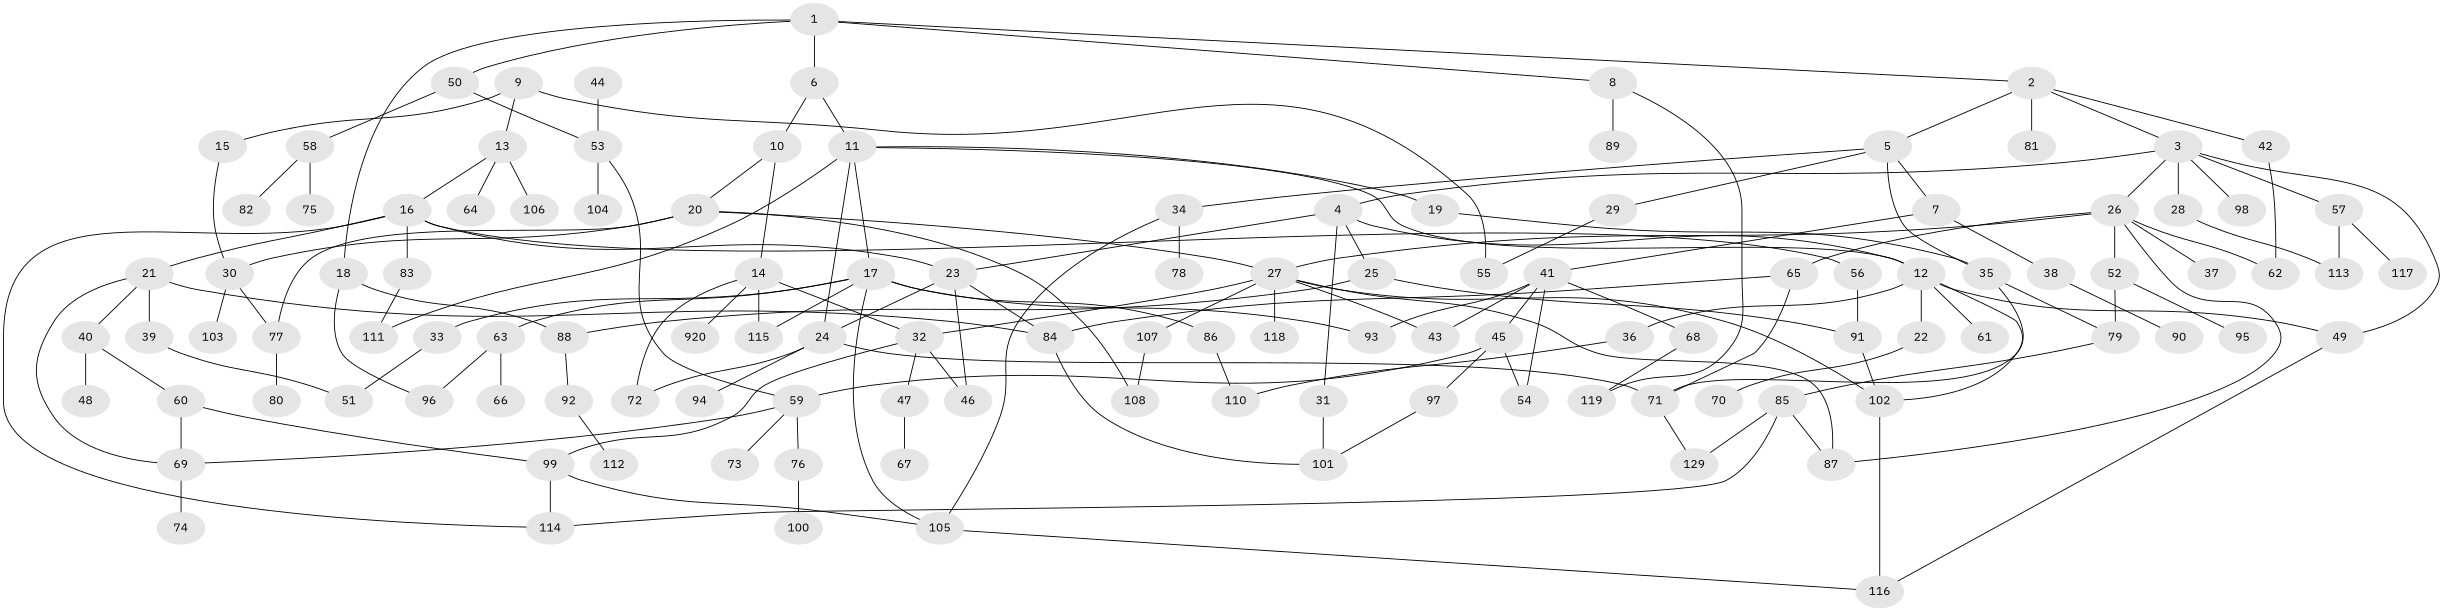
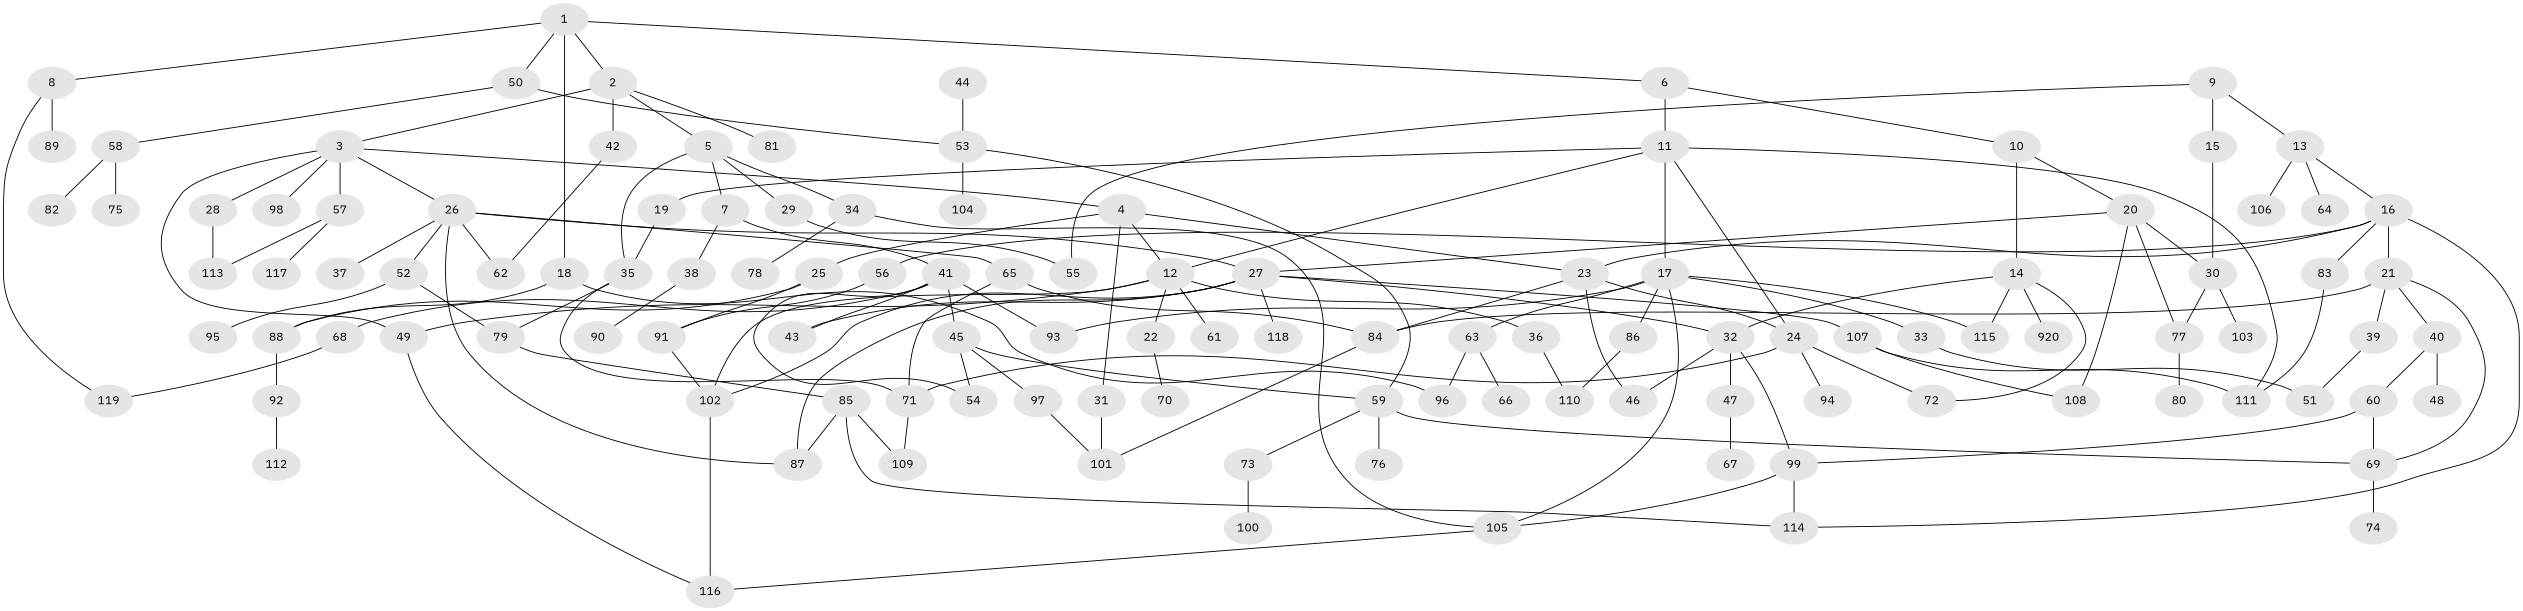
none -> (2007, 371)
(1694, 465) -> (903, 465)
(799, 497) -> (1248, 497)
